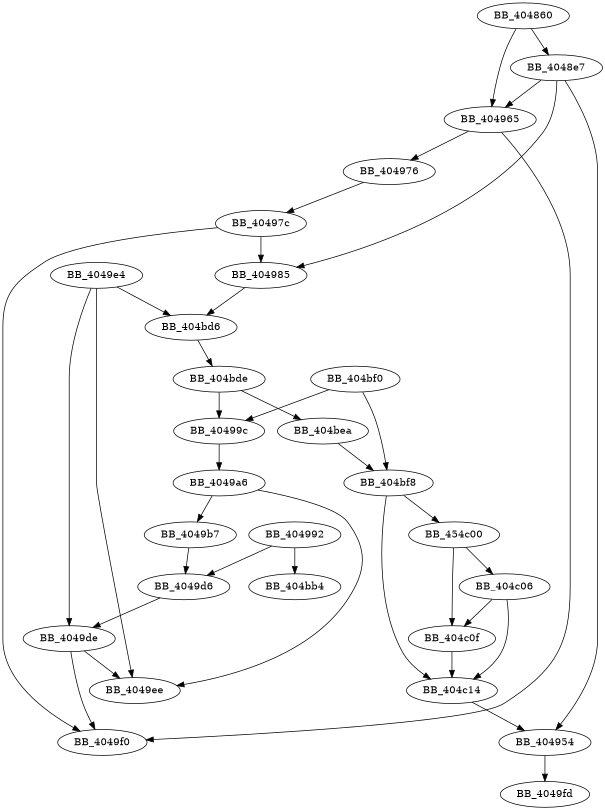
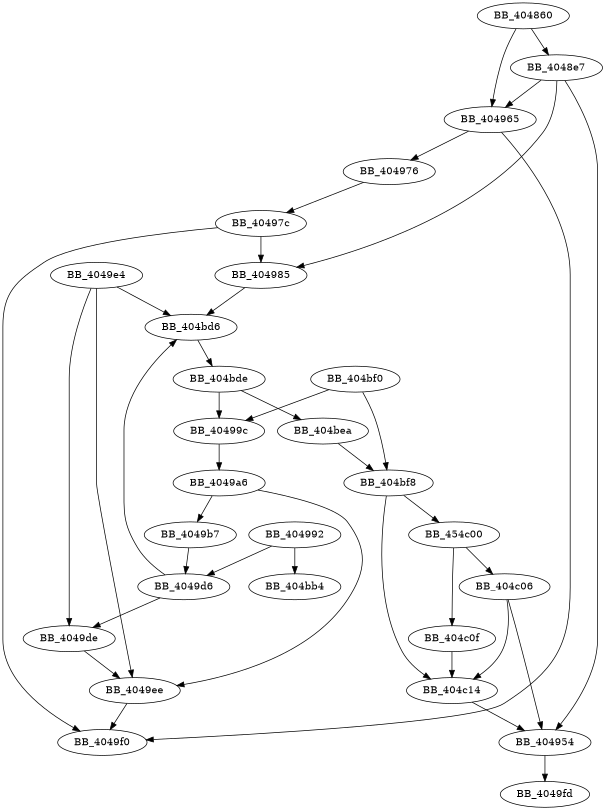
none -> (124, 460)
(481, 610) -> (525, 661)
(78, 688) -> (121, 714)
